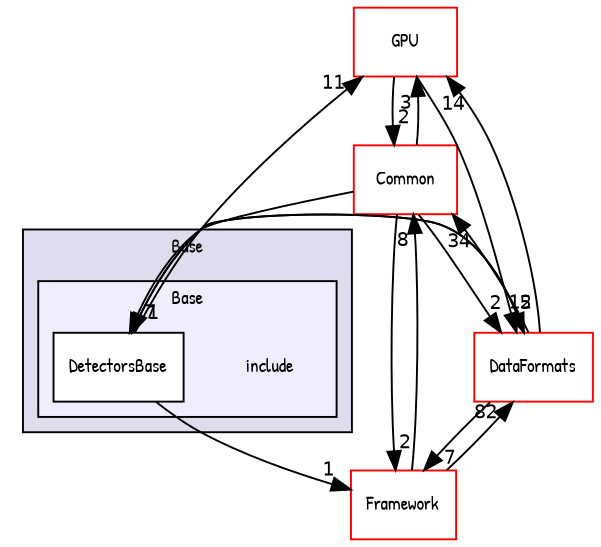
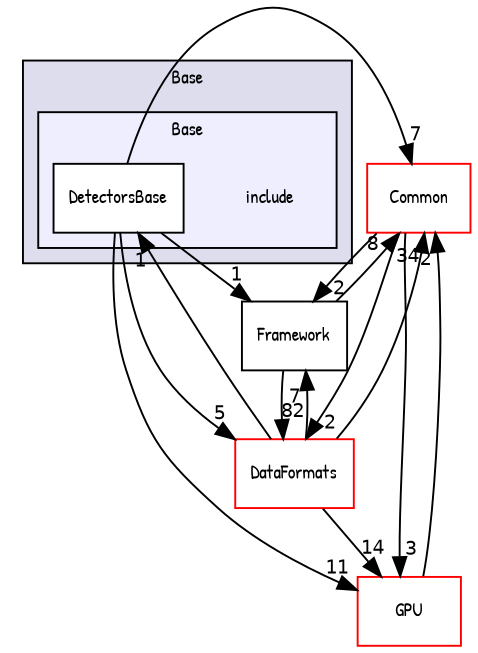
(475, 191) -> none
(224, 221) -> (261, 9)
(404, 505) -> (295, 336)
